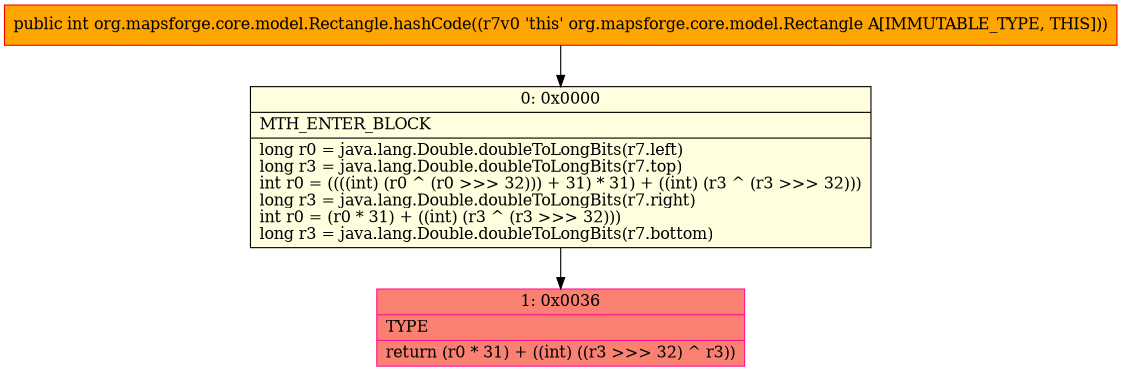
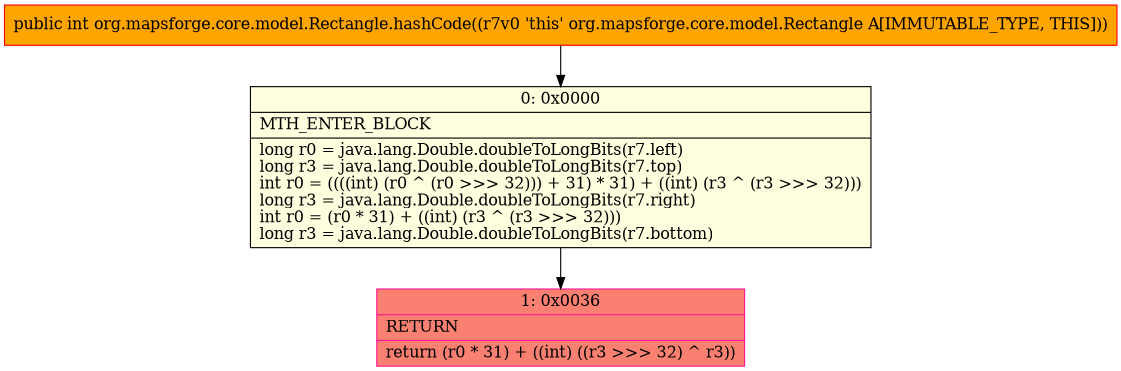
(408, 327) -> (422, 327)
